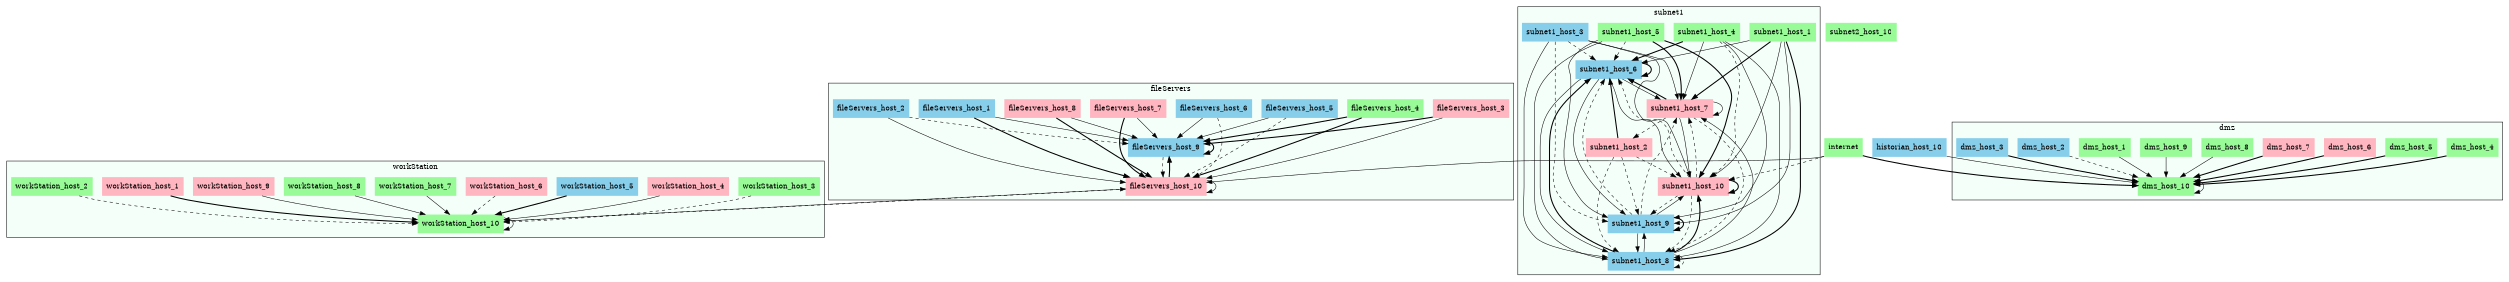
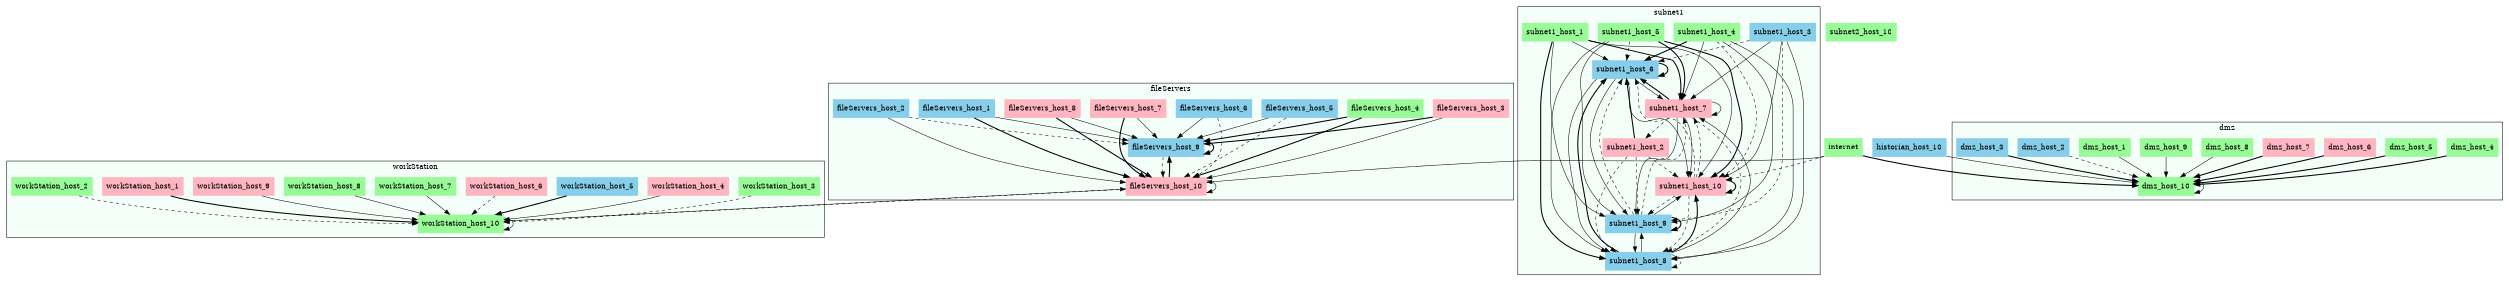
none -> (1642, 166)
